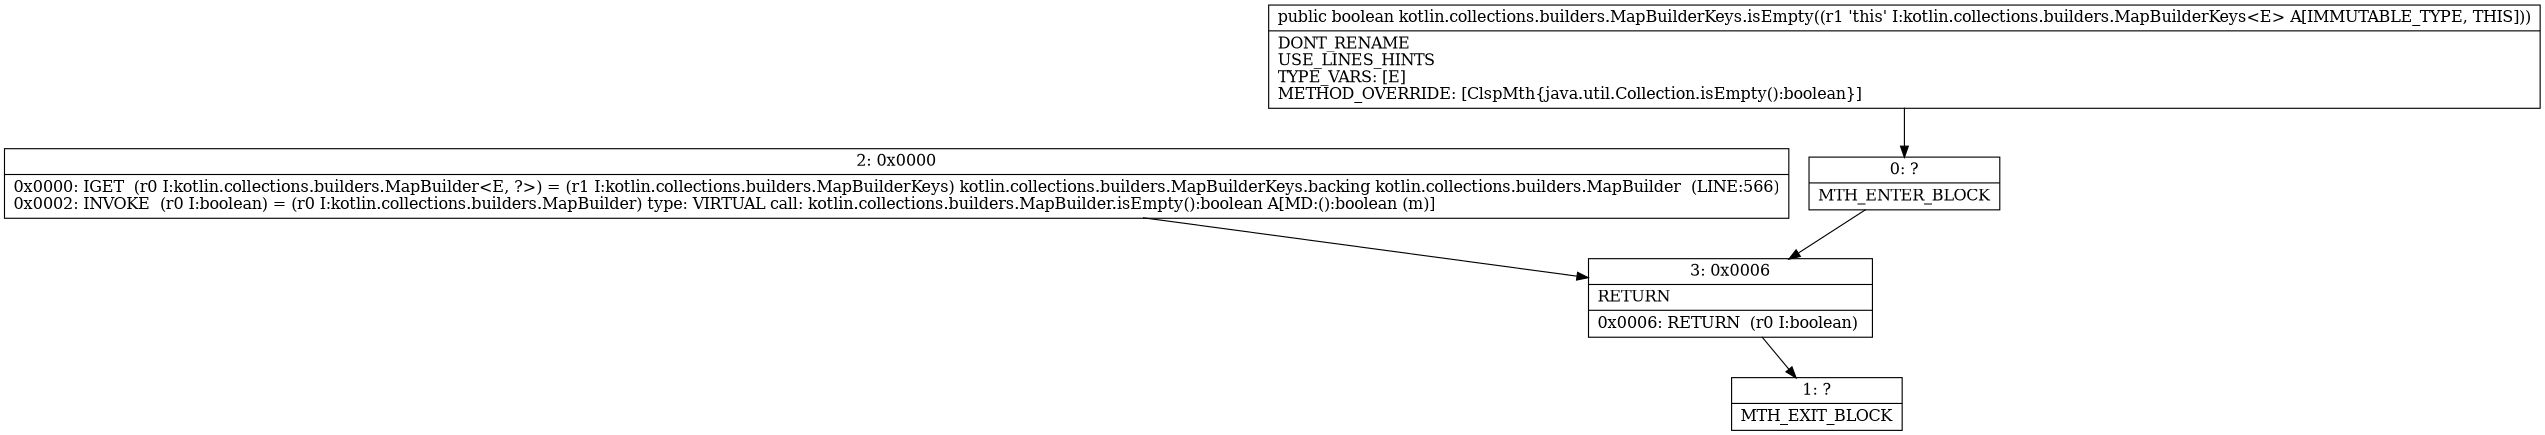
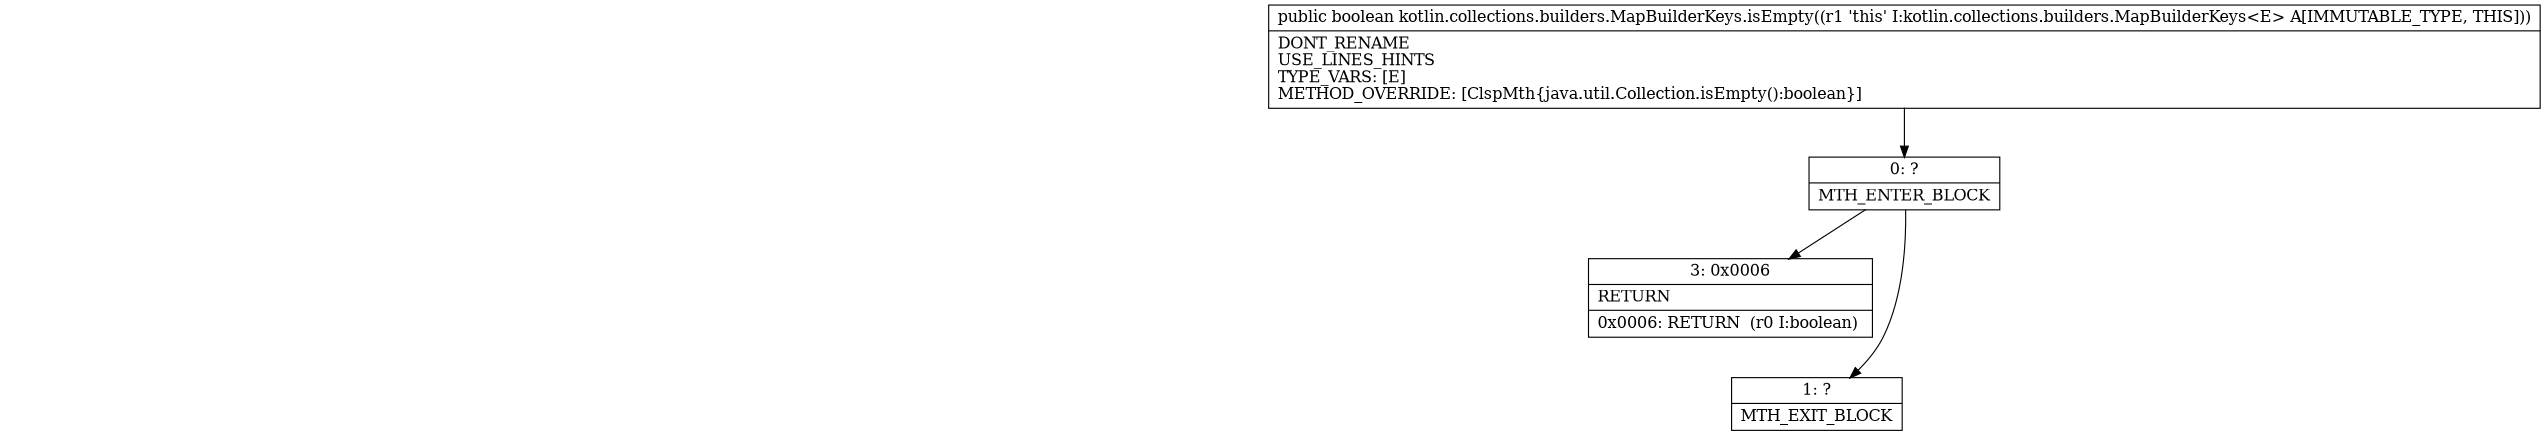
(897, 183) -> none
(1775, 353) -> (1898, 295)
